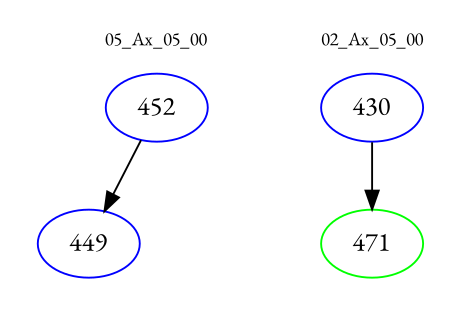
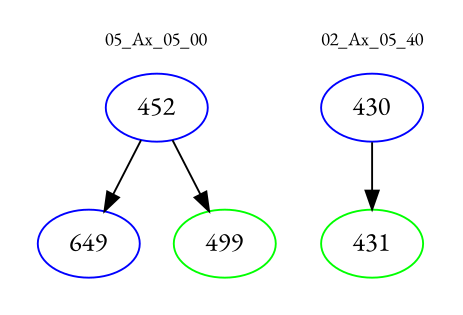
(373, 41) -> (373, 41)
(89, 244) -> (89, 244)
none -> (225, 244)
(372, 244) -> (372, 244)
